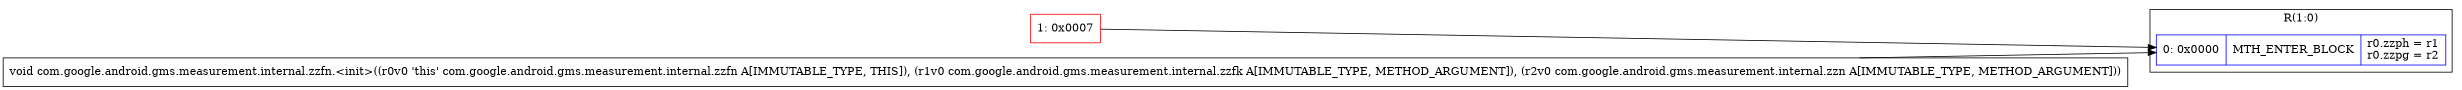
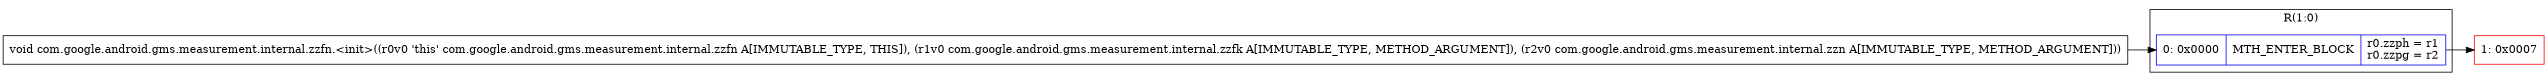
(1624, 38) -> (2457, 50)
